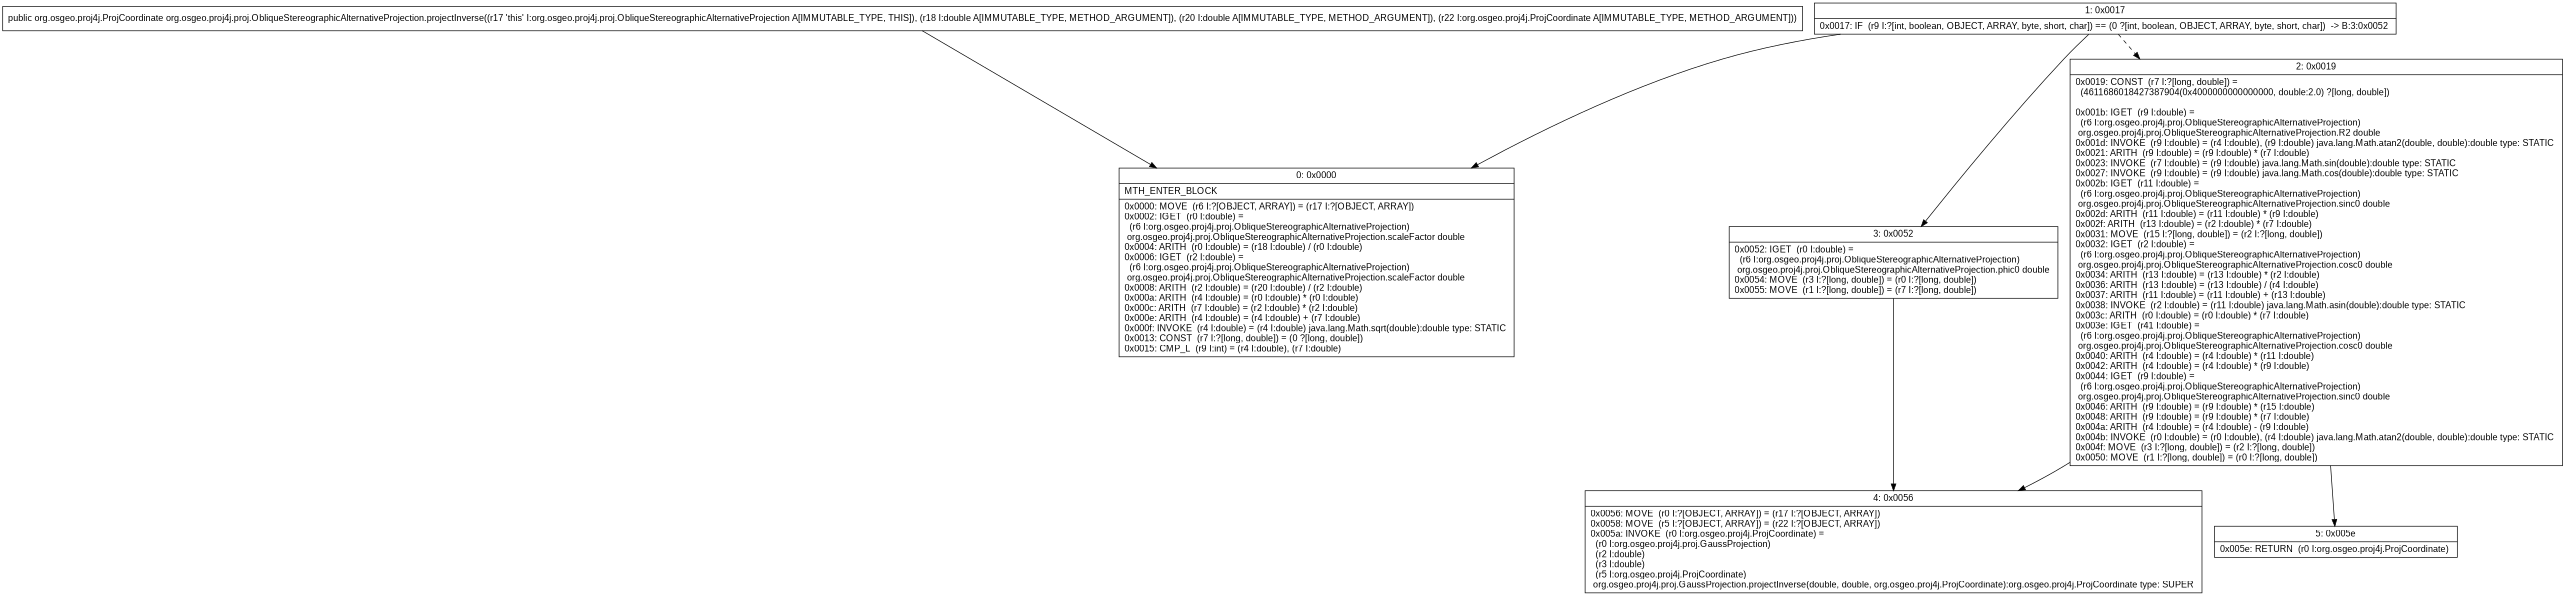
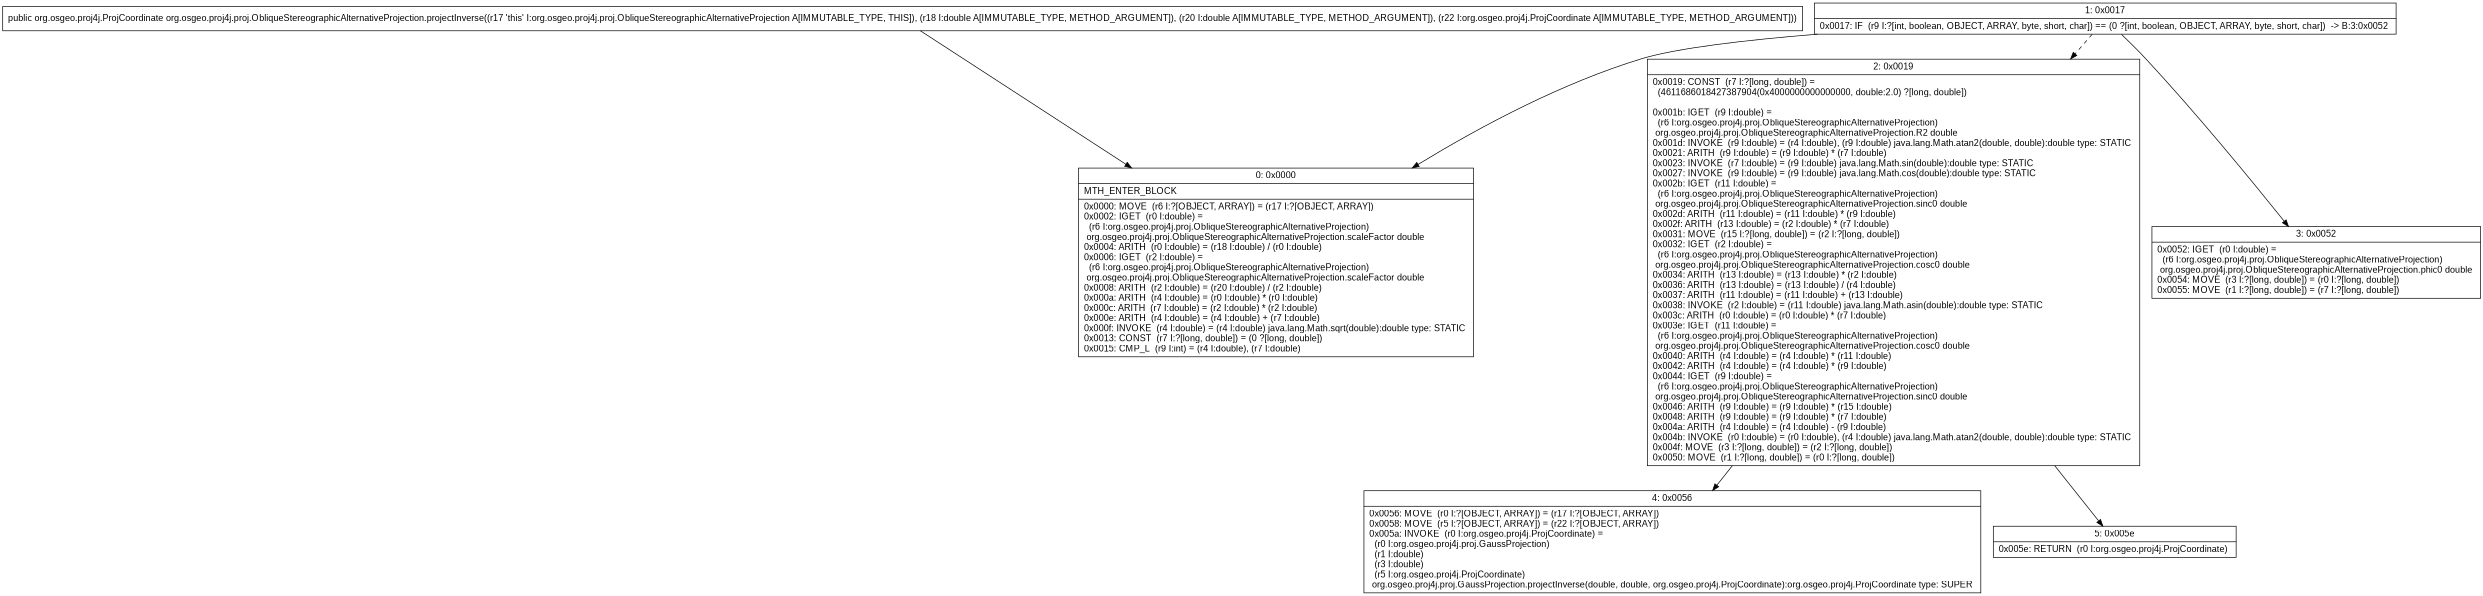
(2139, 326) -> (1716, 326)
(1894, 391) -> none
(1618, 554) -> (1397, 554)
